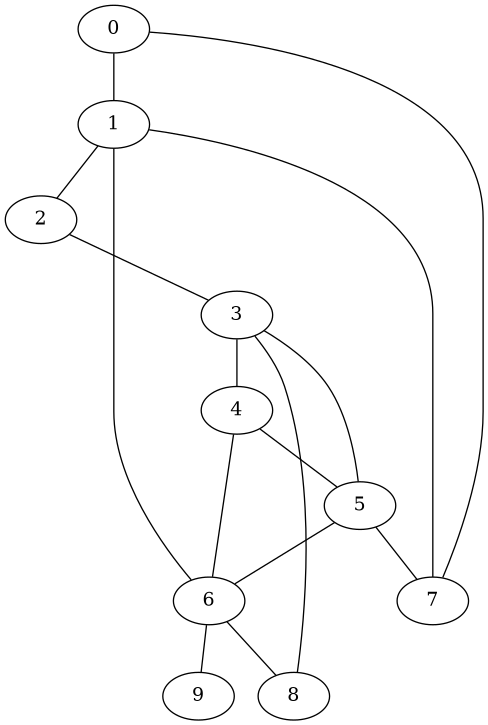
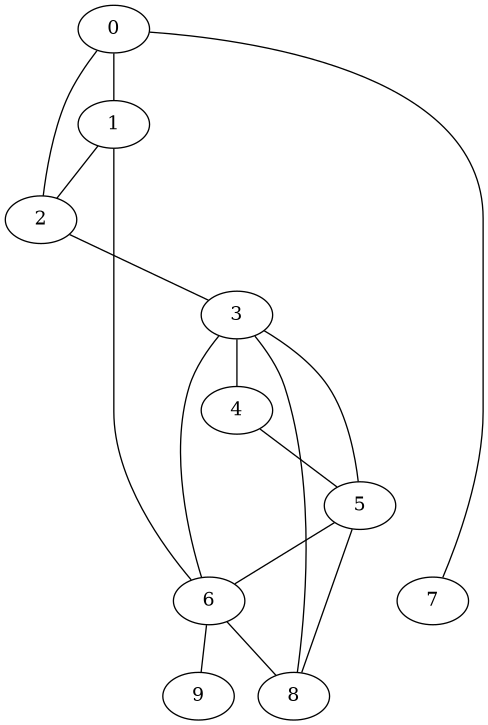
none -> (59, 119)
(421, 264) -> none
(223, 506) -> (181, 453)
(396, 553) -> (327, 601)
